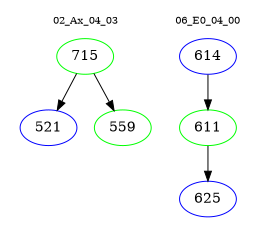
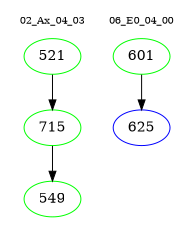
(208, 56) -> none
(69, 87) -> (52, 87)
(49, 128) -> (52, 56)
(123, 128) -> (52, 199)
(208, 128) -> (142, 56)
